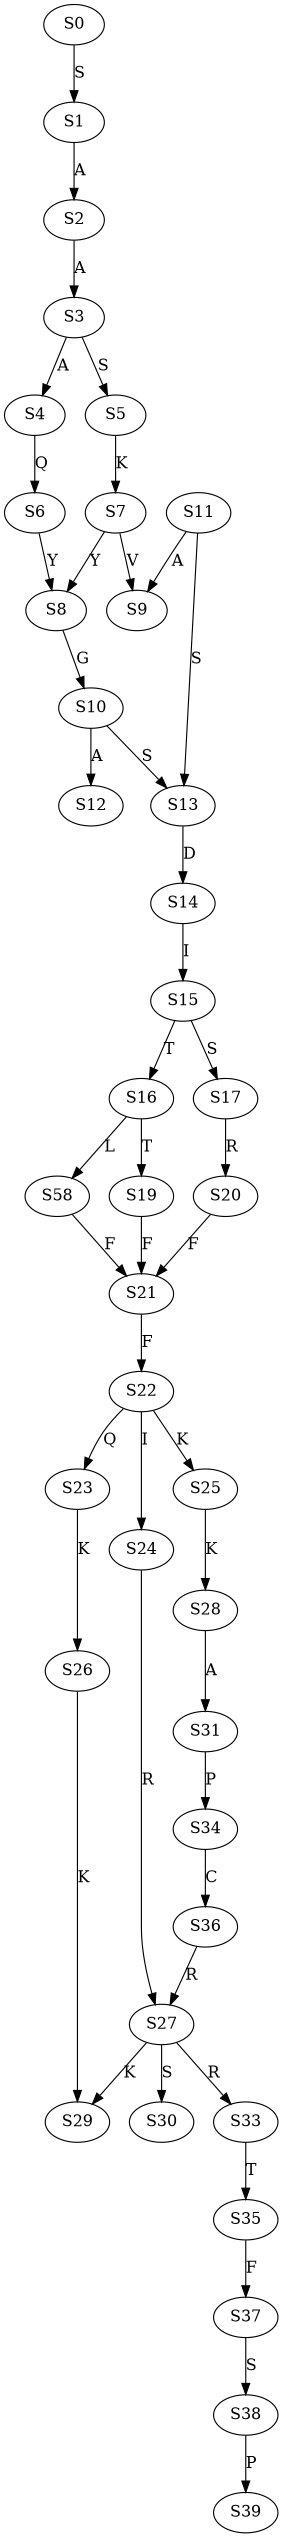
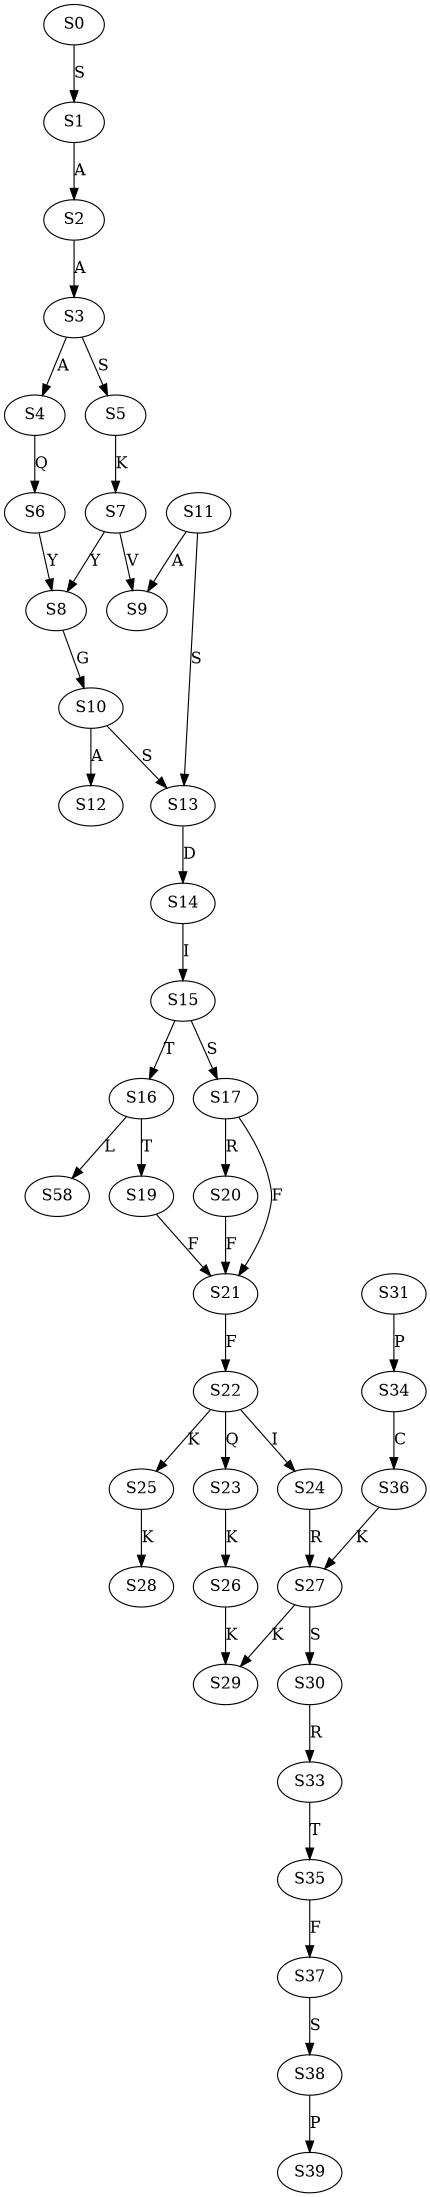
(96, 1241) -> (271, 1191)
(205, 1665) -> none
(191, 1976) -> (362, 1538)
(200, 2069) -> (310, 1728)
